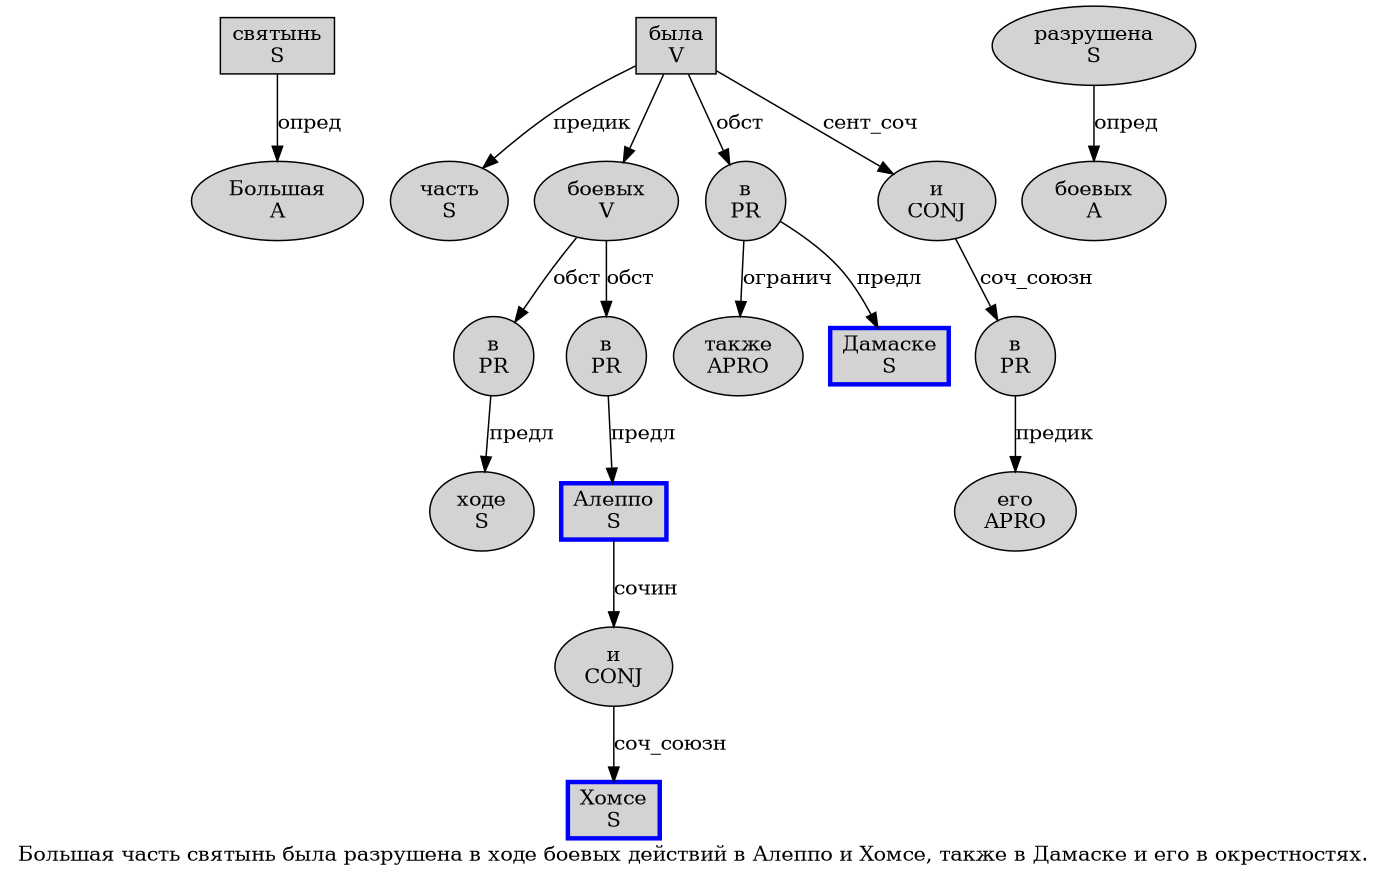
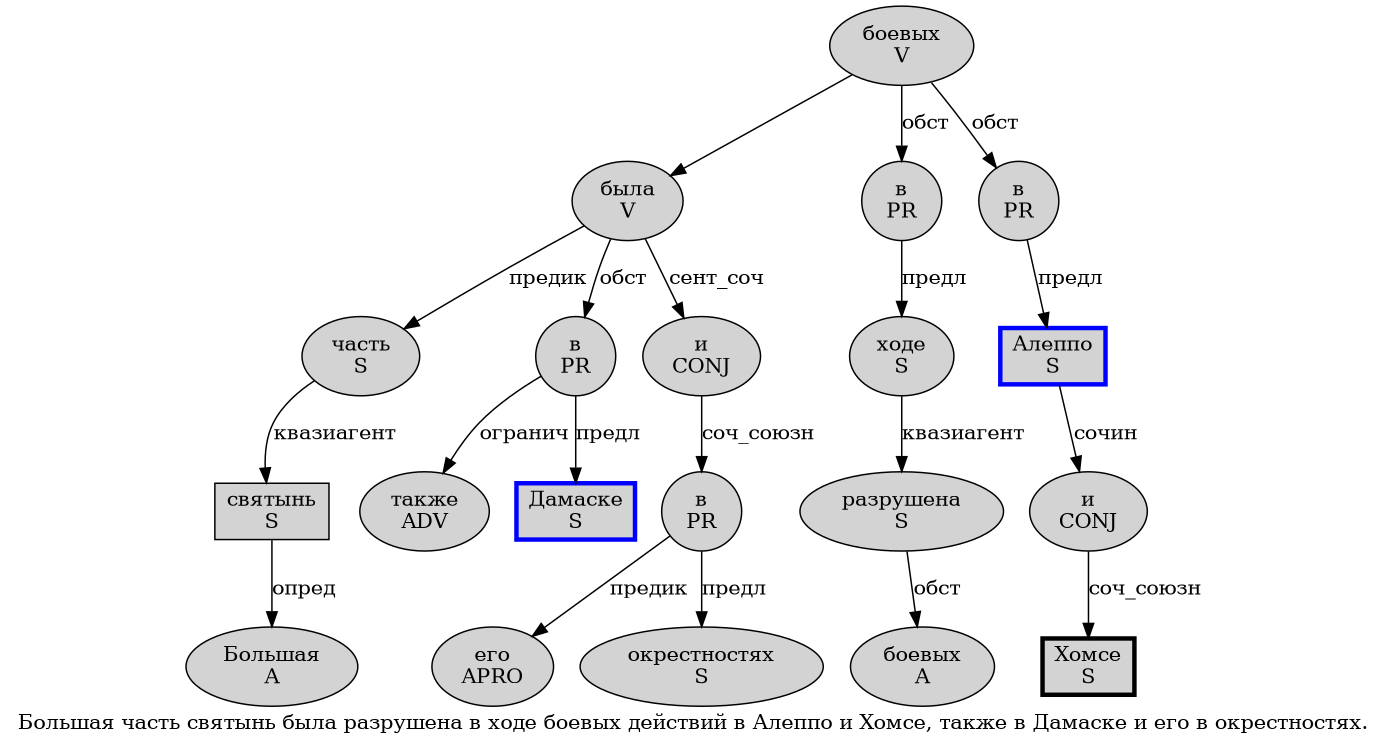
(676, 46) -> (628, 201)
(647, 111) -> (768, 122)
(1126, 123) -> (937, 589)
(738, 356) -> (425, 511)
none -> (277, 417)
none -> (902, 426)
none -> (702, 667)
(614, 810) -> (1088, 667)
